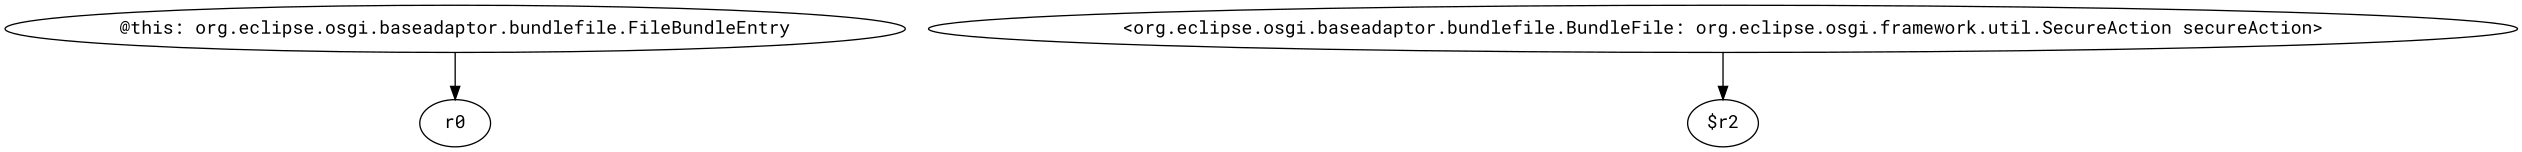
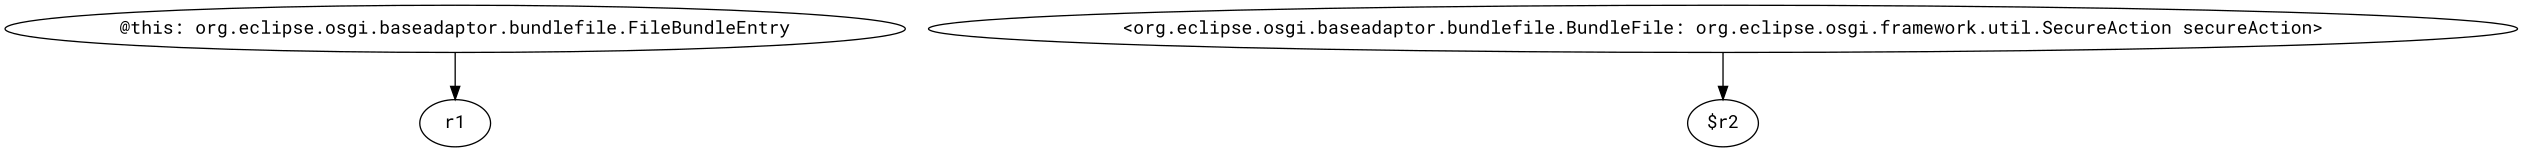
(455, 123) -> (455, 123)
